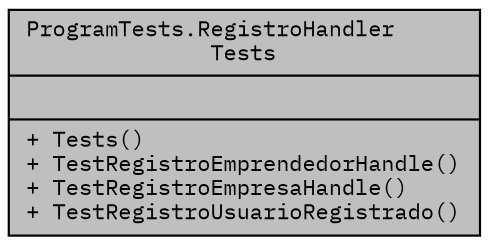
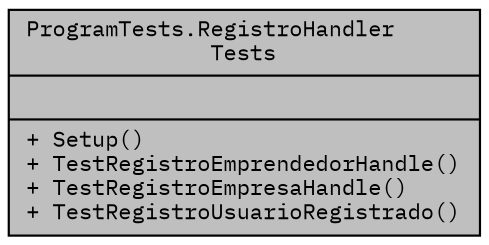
(87, 140) -> (87, 140)
